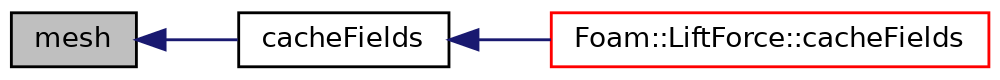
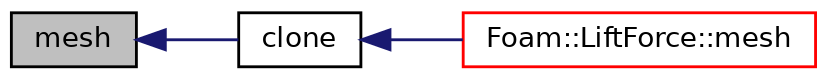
(344, 40) -> (300, 40)
(770, 40) -> (639, 40)
